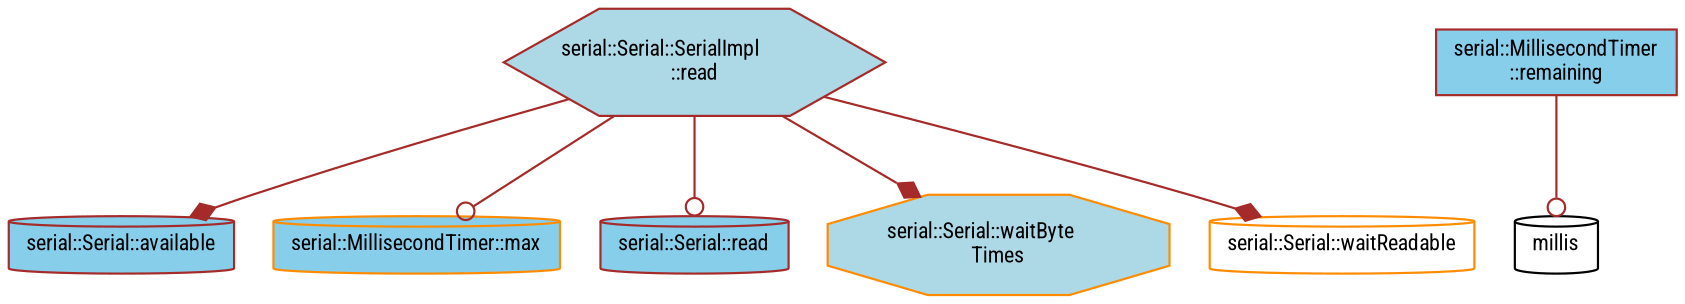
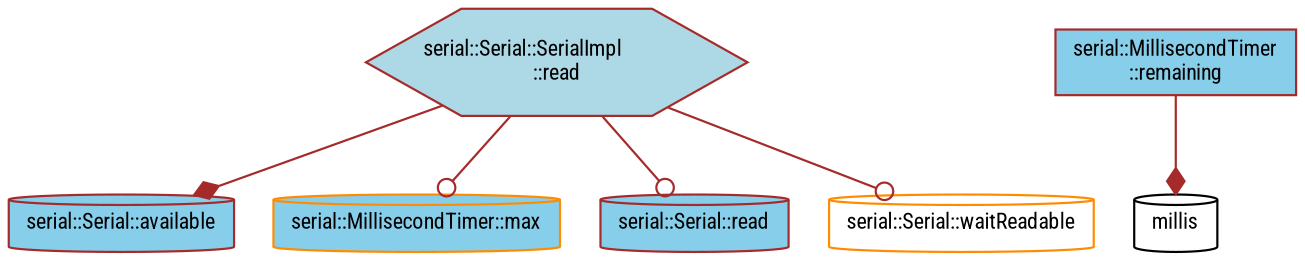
(1556, 147) -> (1176, 131)
(1030, 151) -> (772, 148)
(999, 245) -> none
